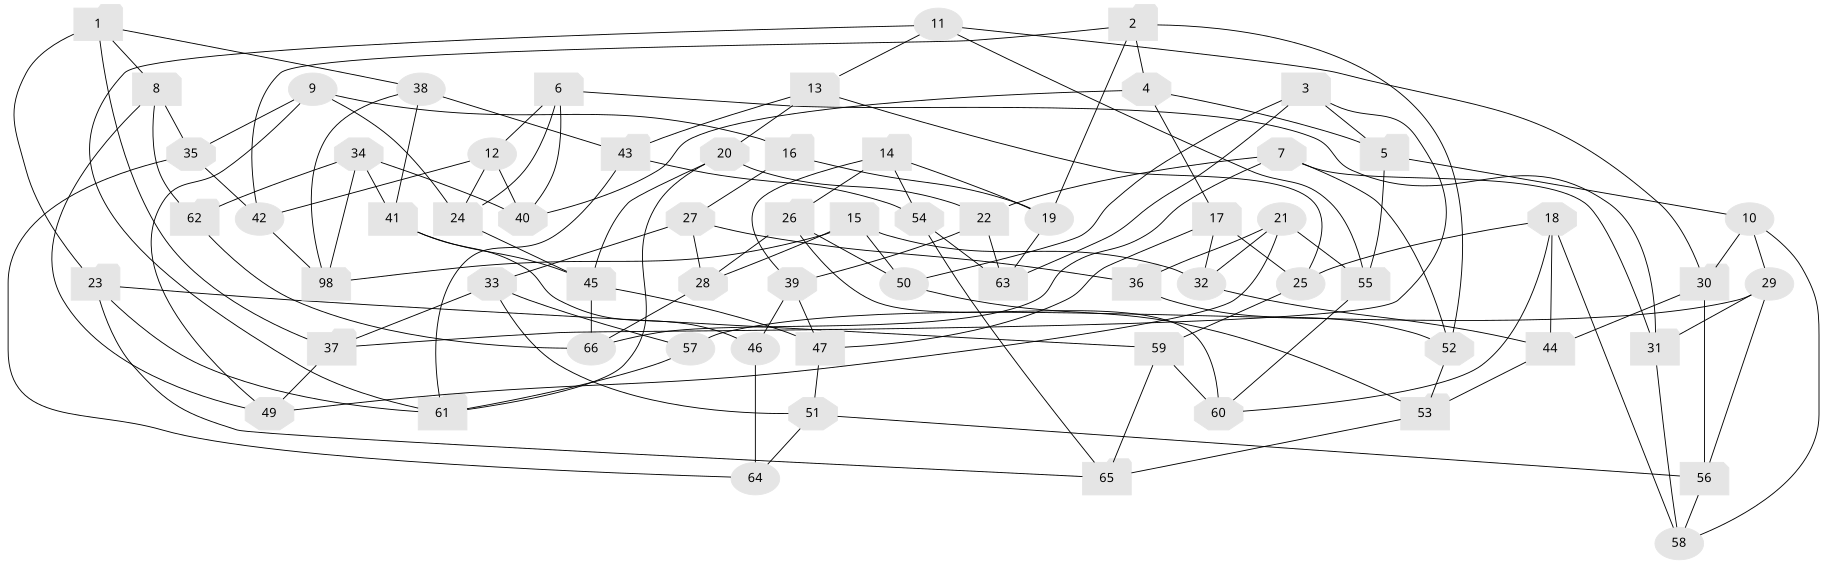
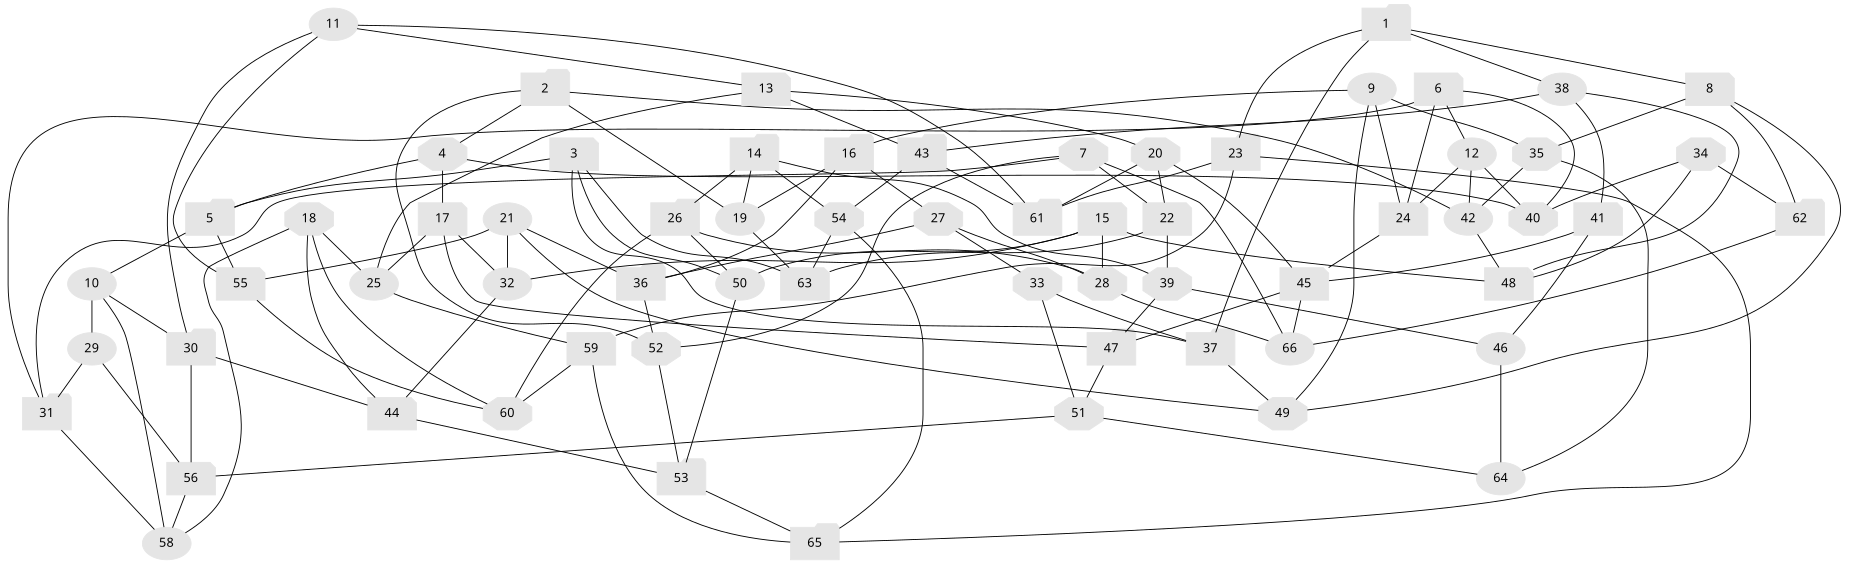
(379, 191) -> none
none -> (770, 237)
(326, 284) -> (1509, 284)
(690, 349) -> none
